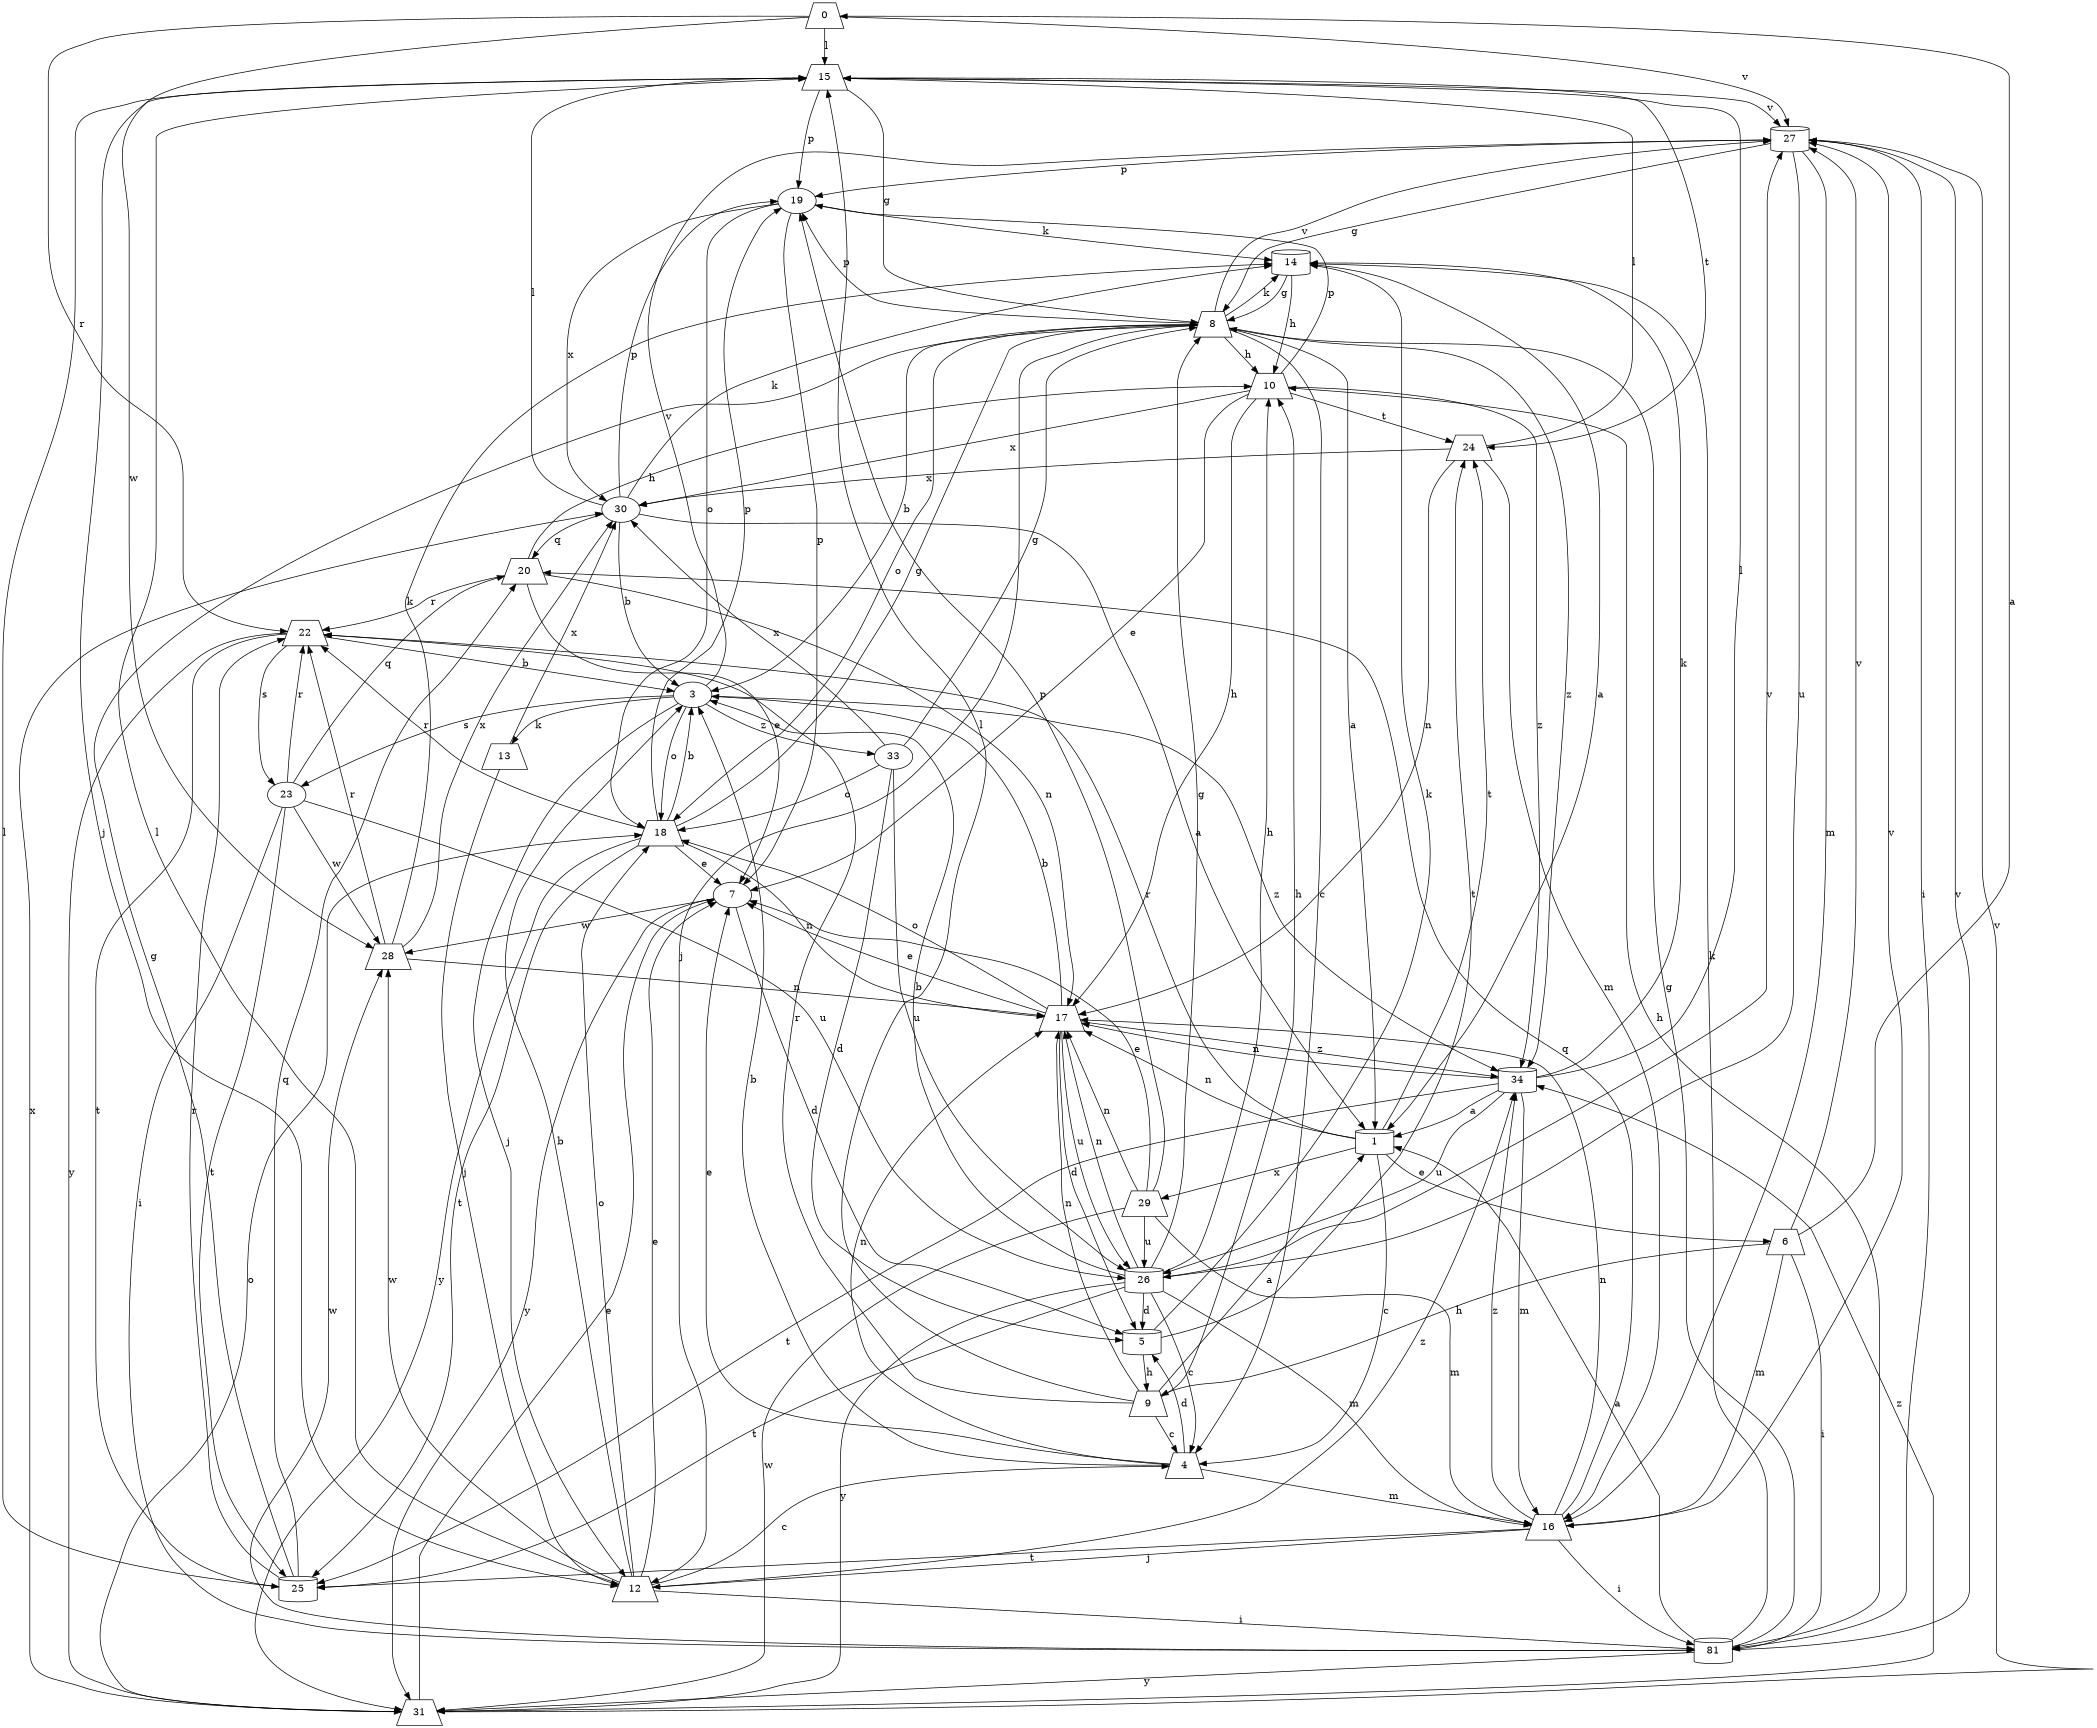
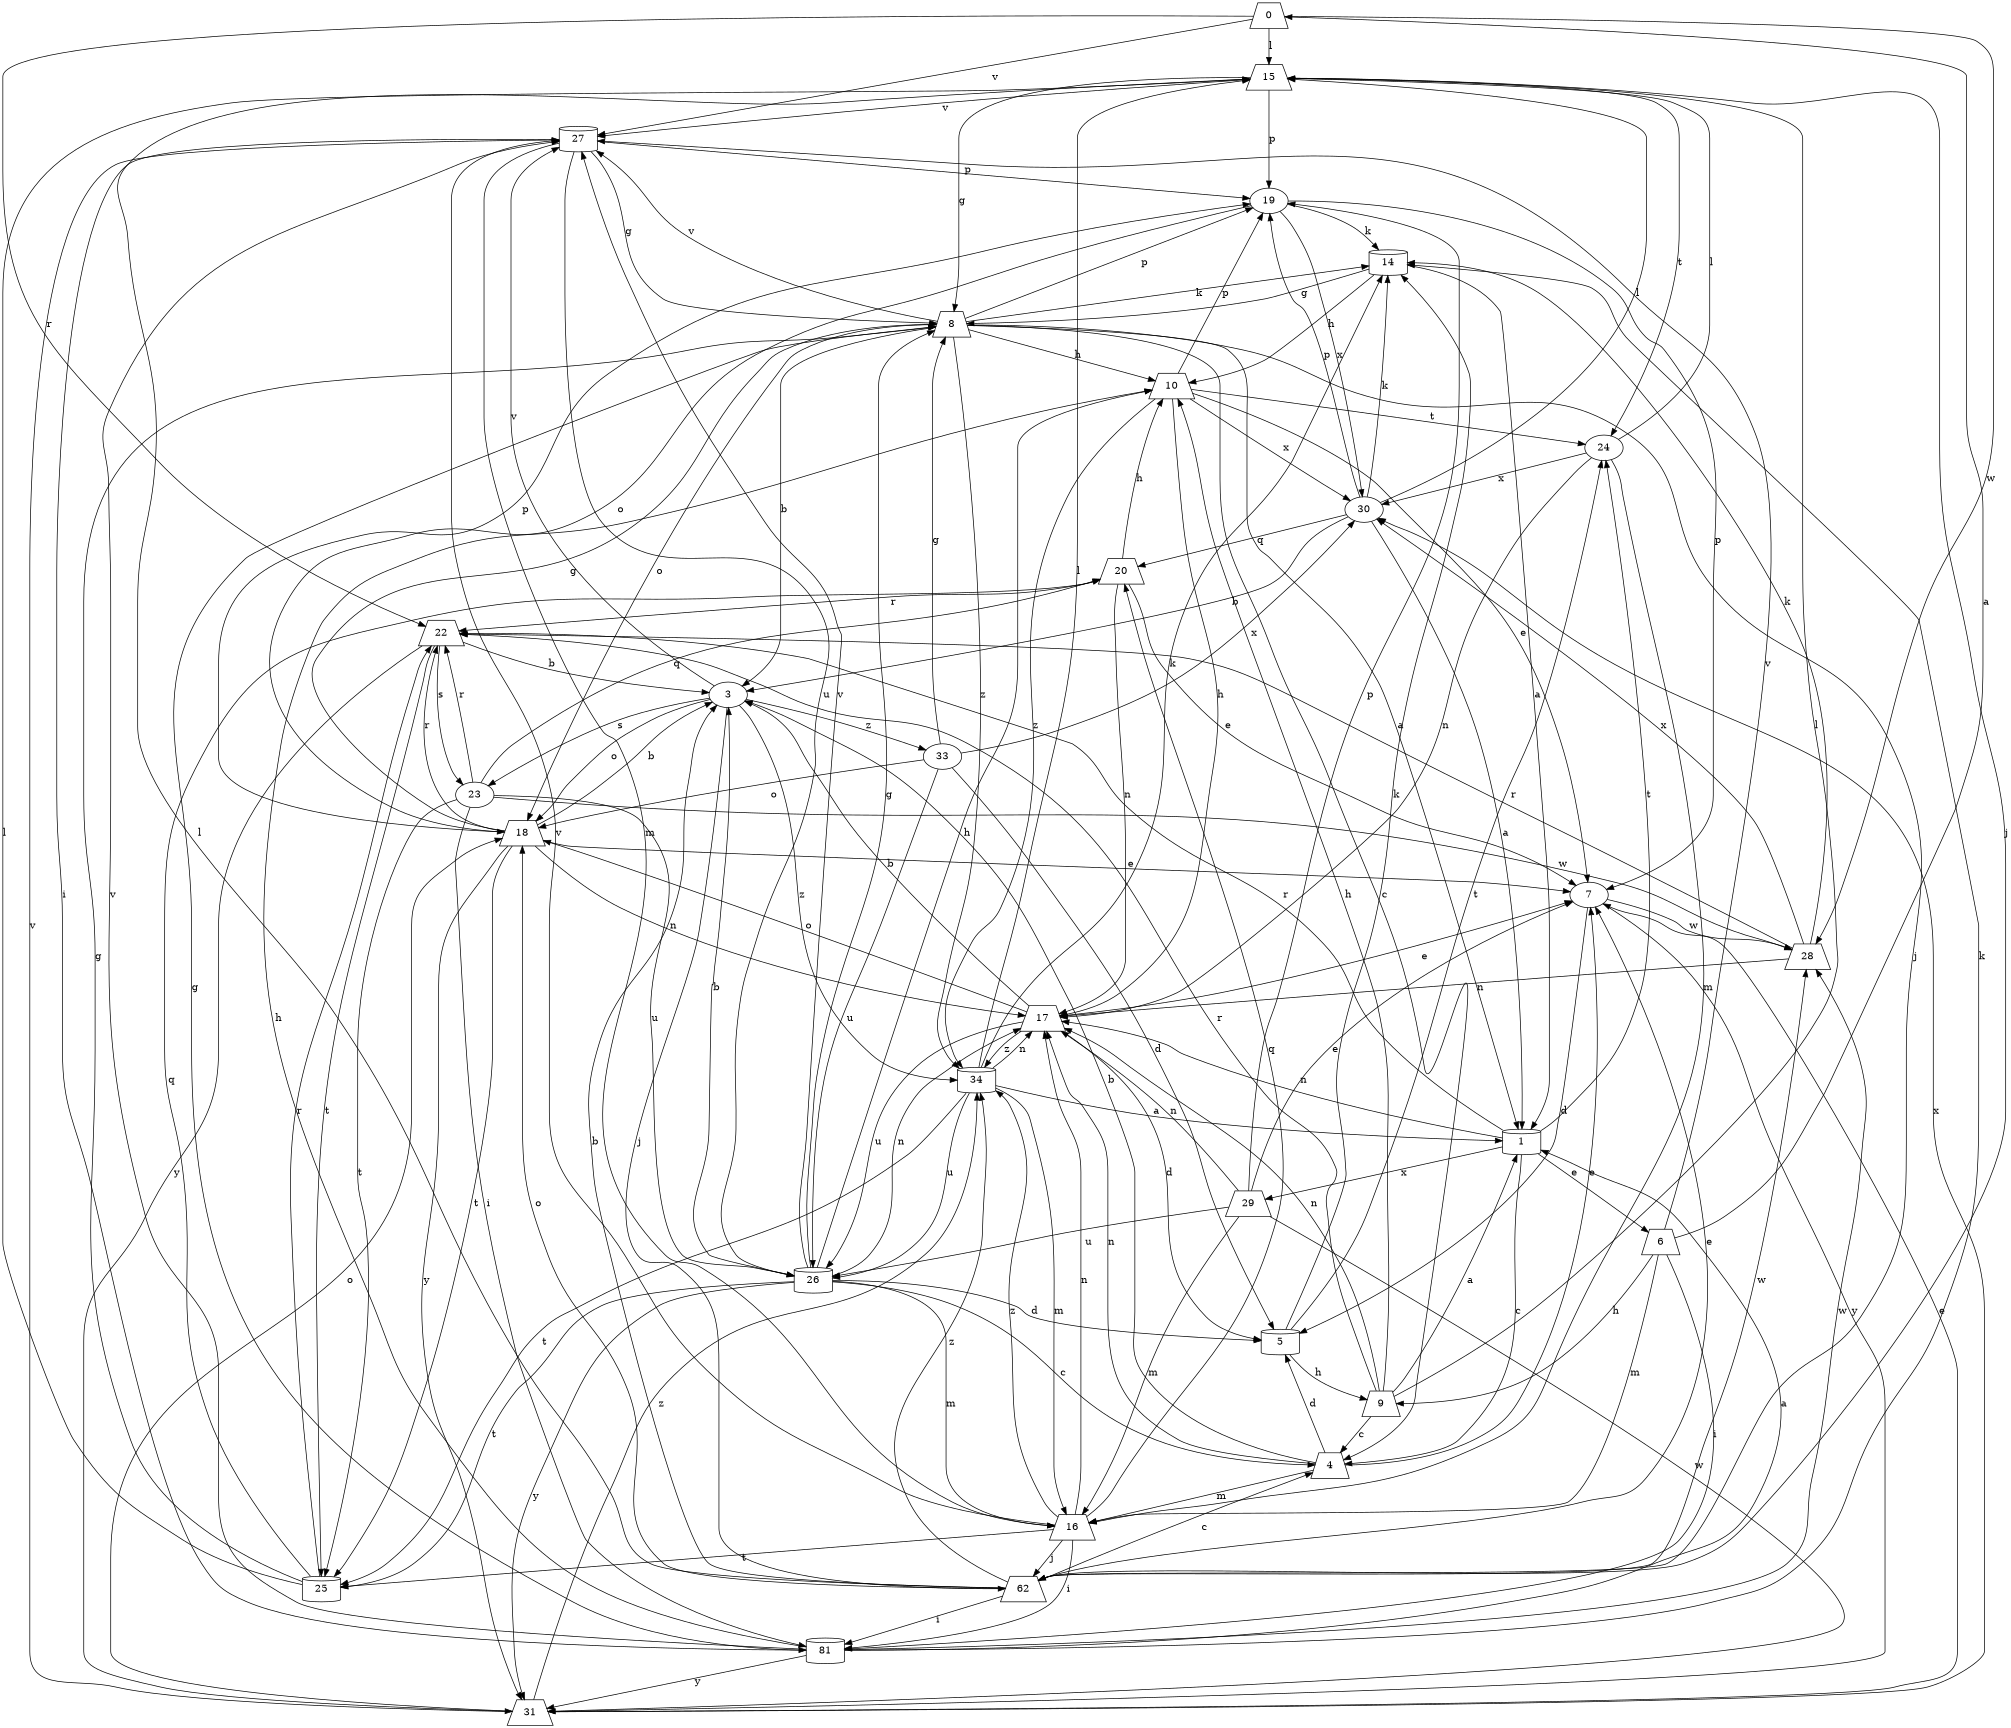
(1469, 448) -> (1604, 448)
(505, 757) -> none
(635, 1589) -> (1023, 1589)
